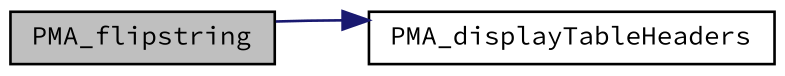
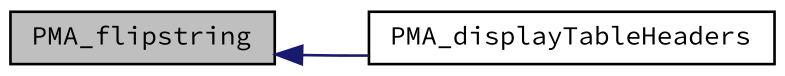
(309, 21) -> (336, 56)
